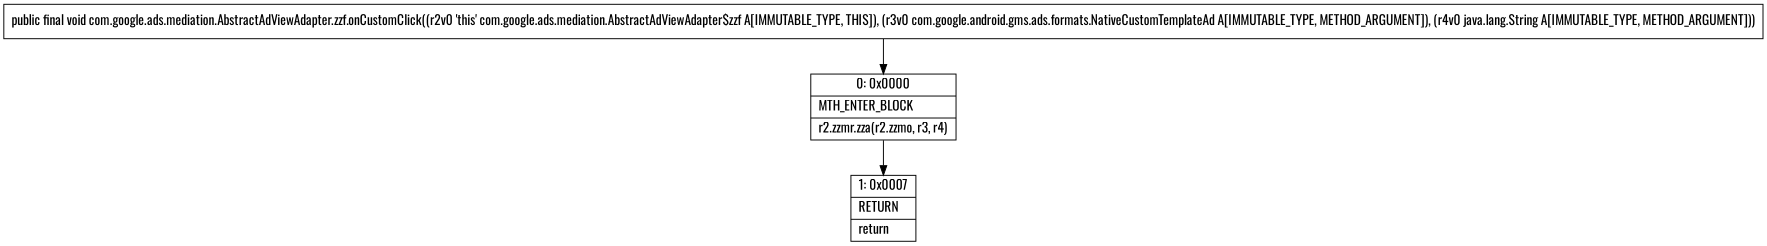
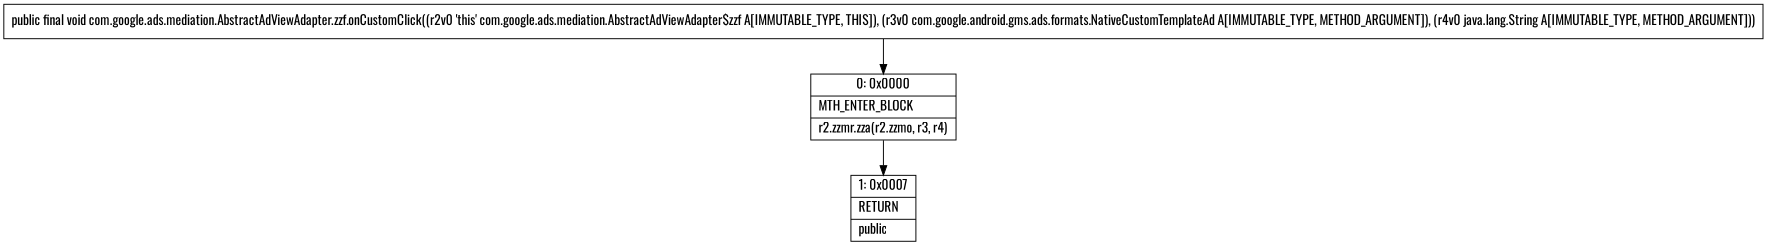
(874, 230) -> (873, 230)
